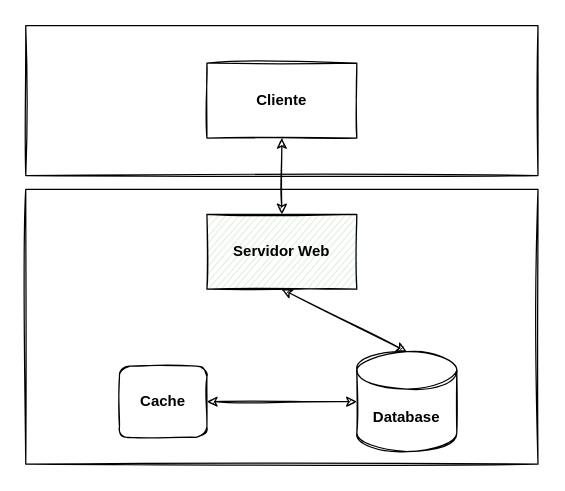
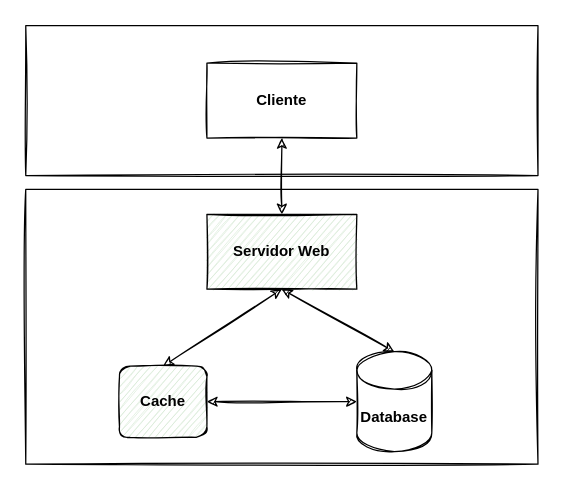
none -> (222, 328)
(163, 402) -> (163, 402)
(407, 402) -> (394, 402)
